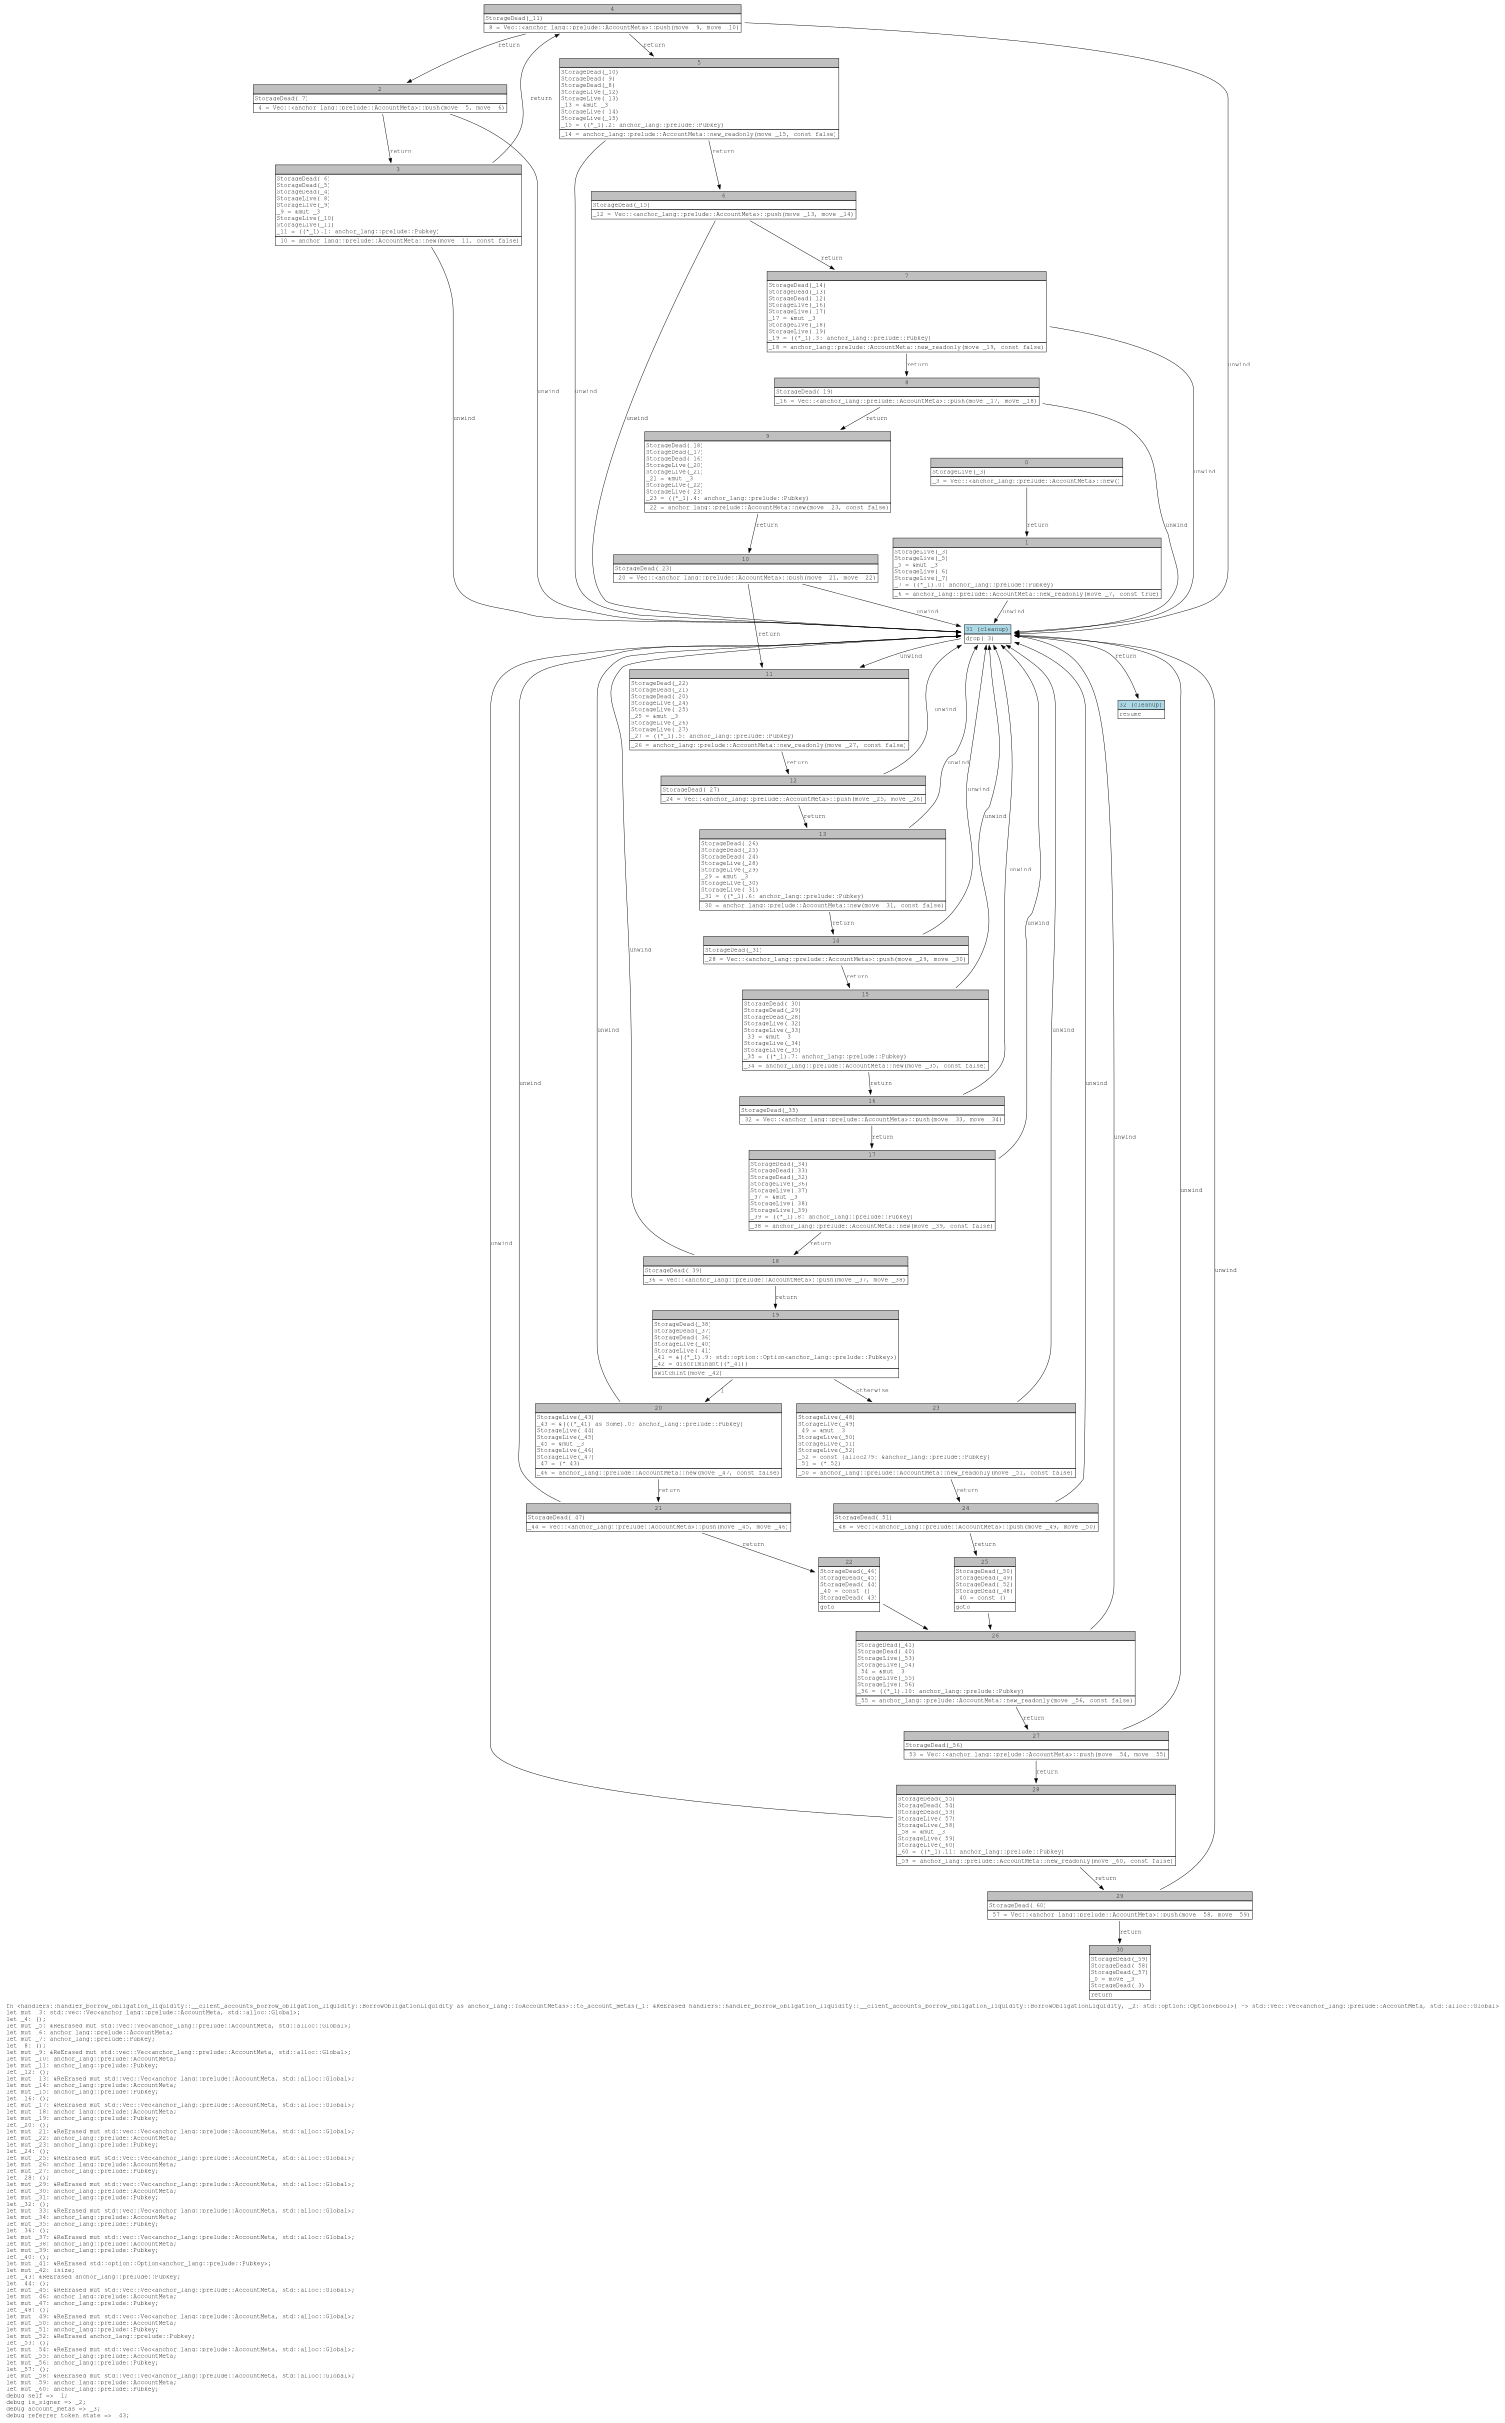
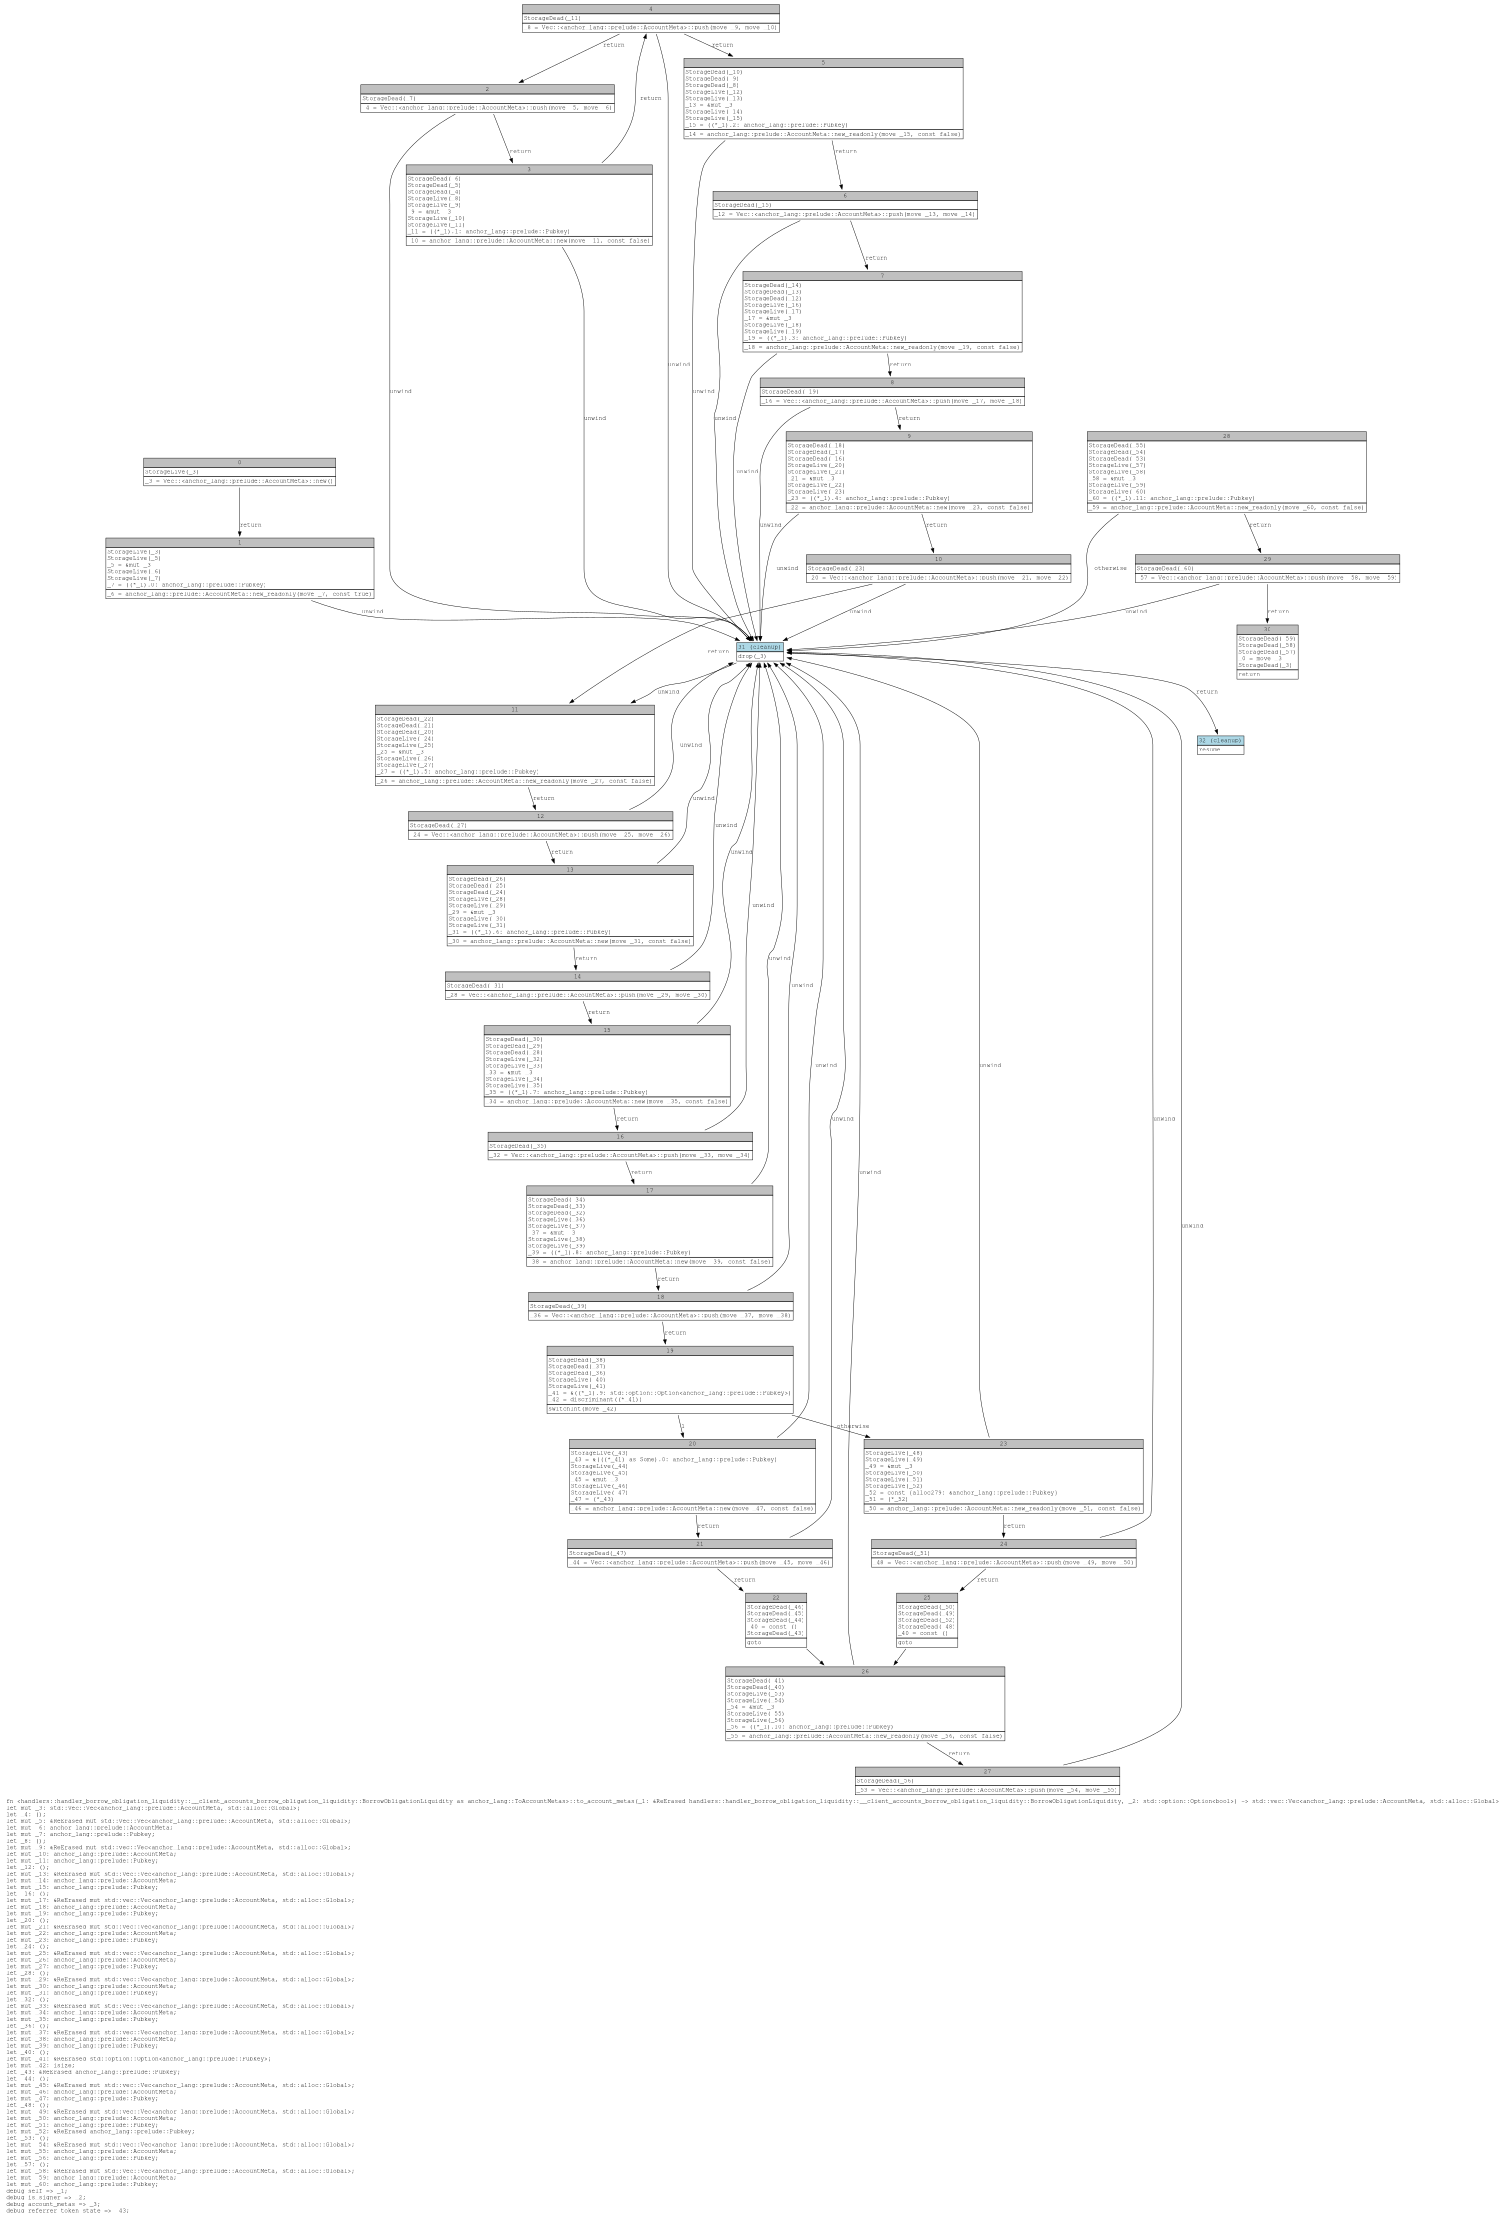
none -> (766, 570)
(502, 1244) -> (1111, 568)
(1036, 1770) -> none
